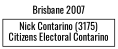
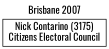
(59, 33) -> (55, 33)
